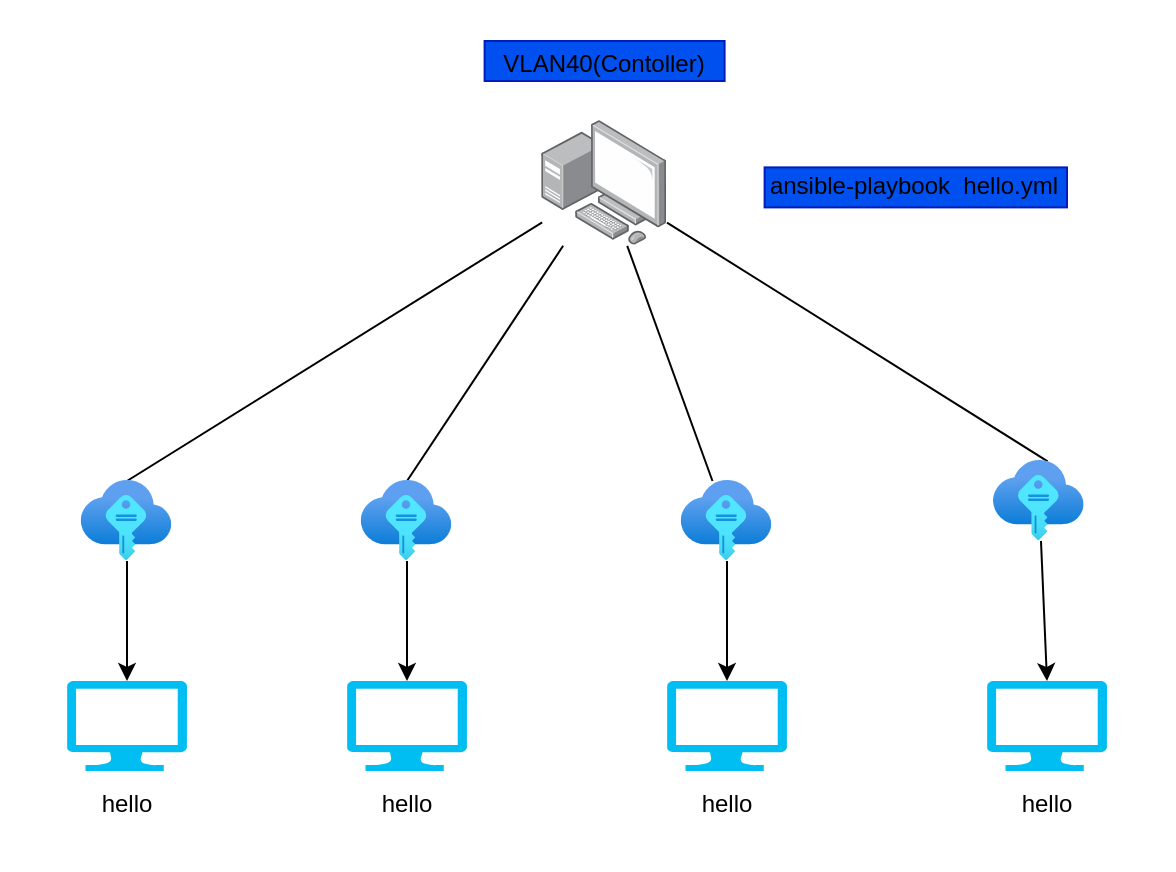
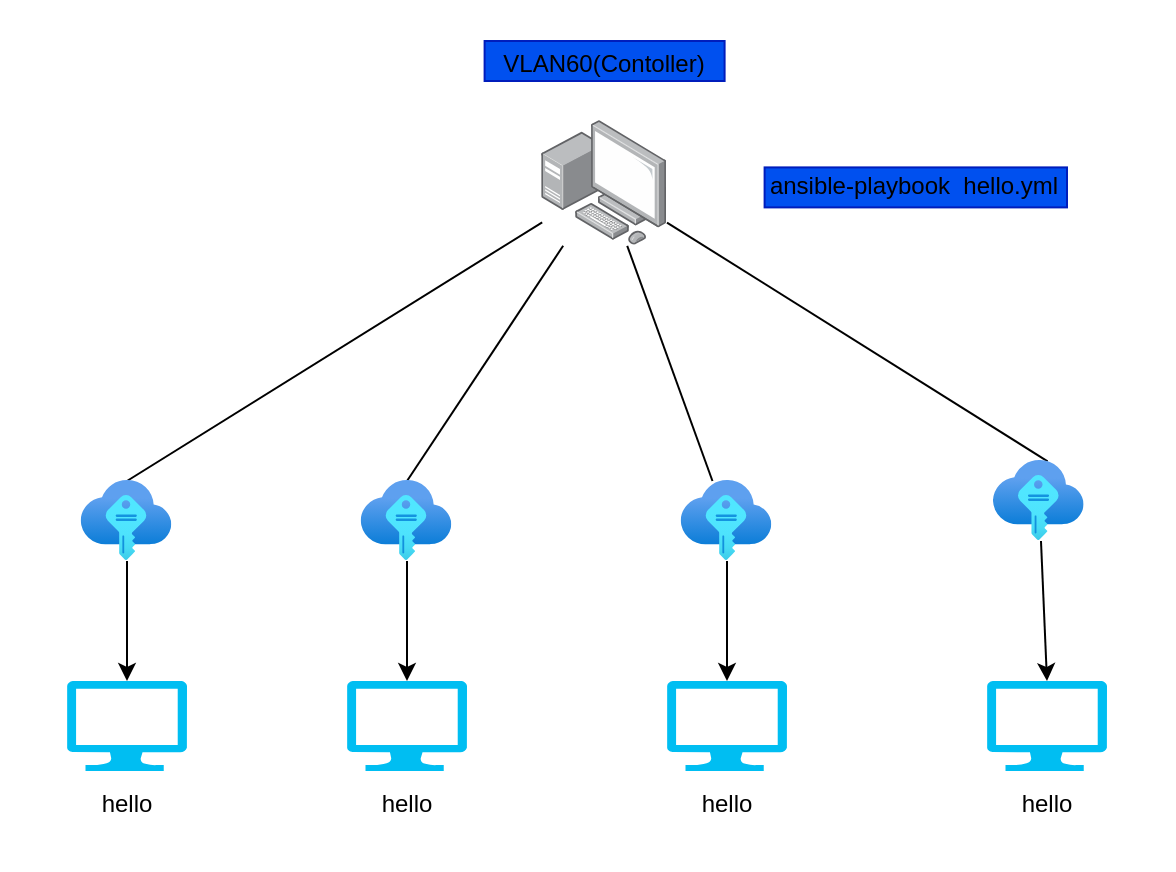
(605, 65) -> (605, 65)
